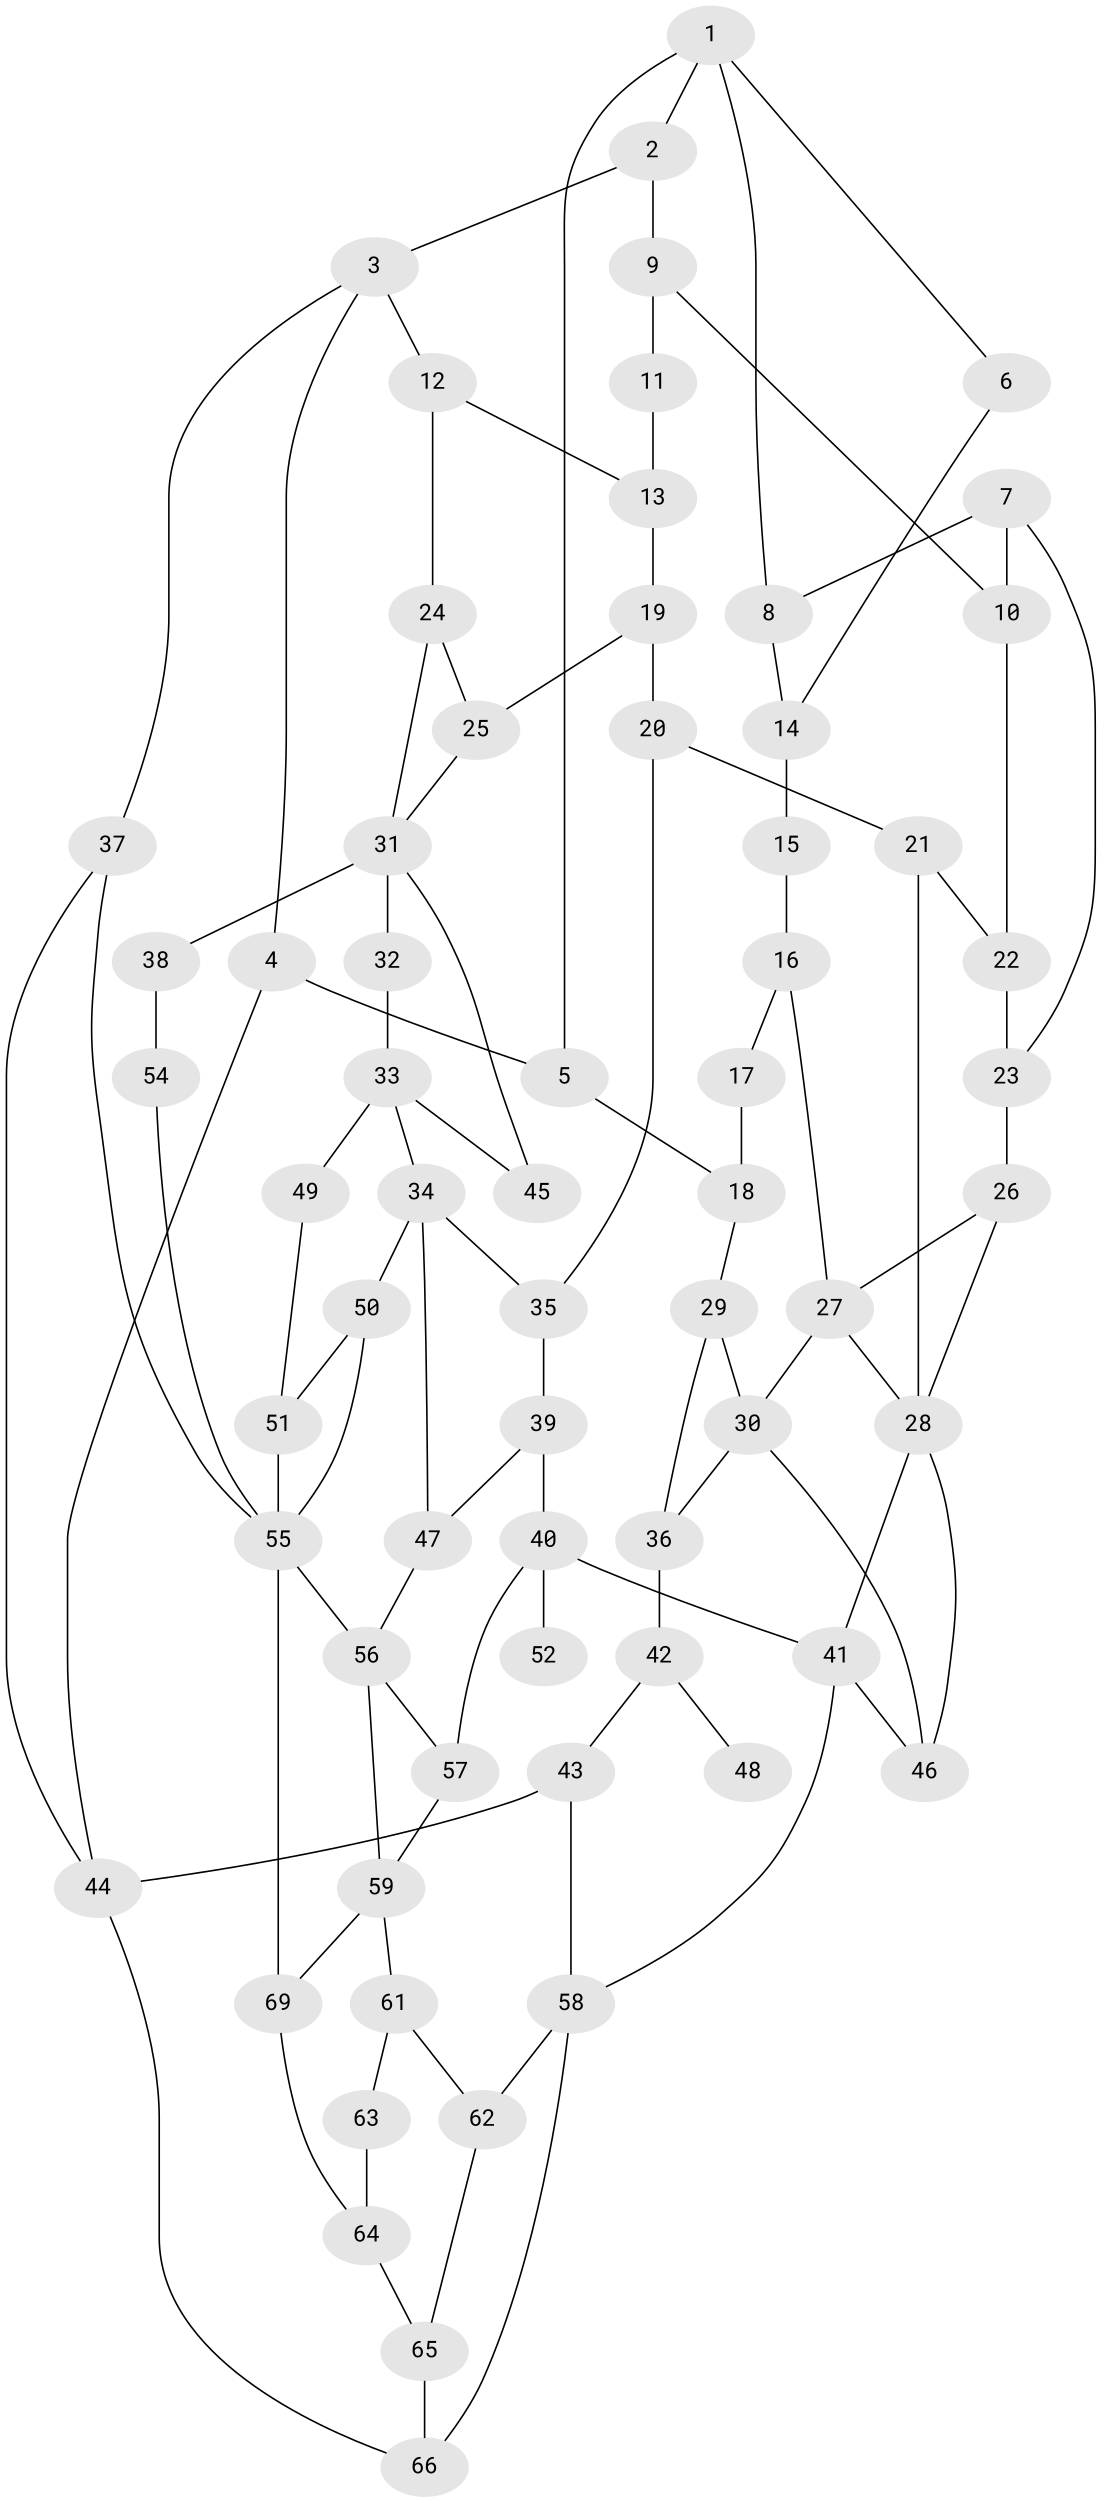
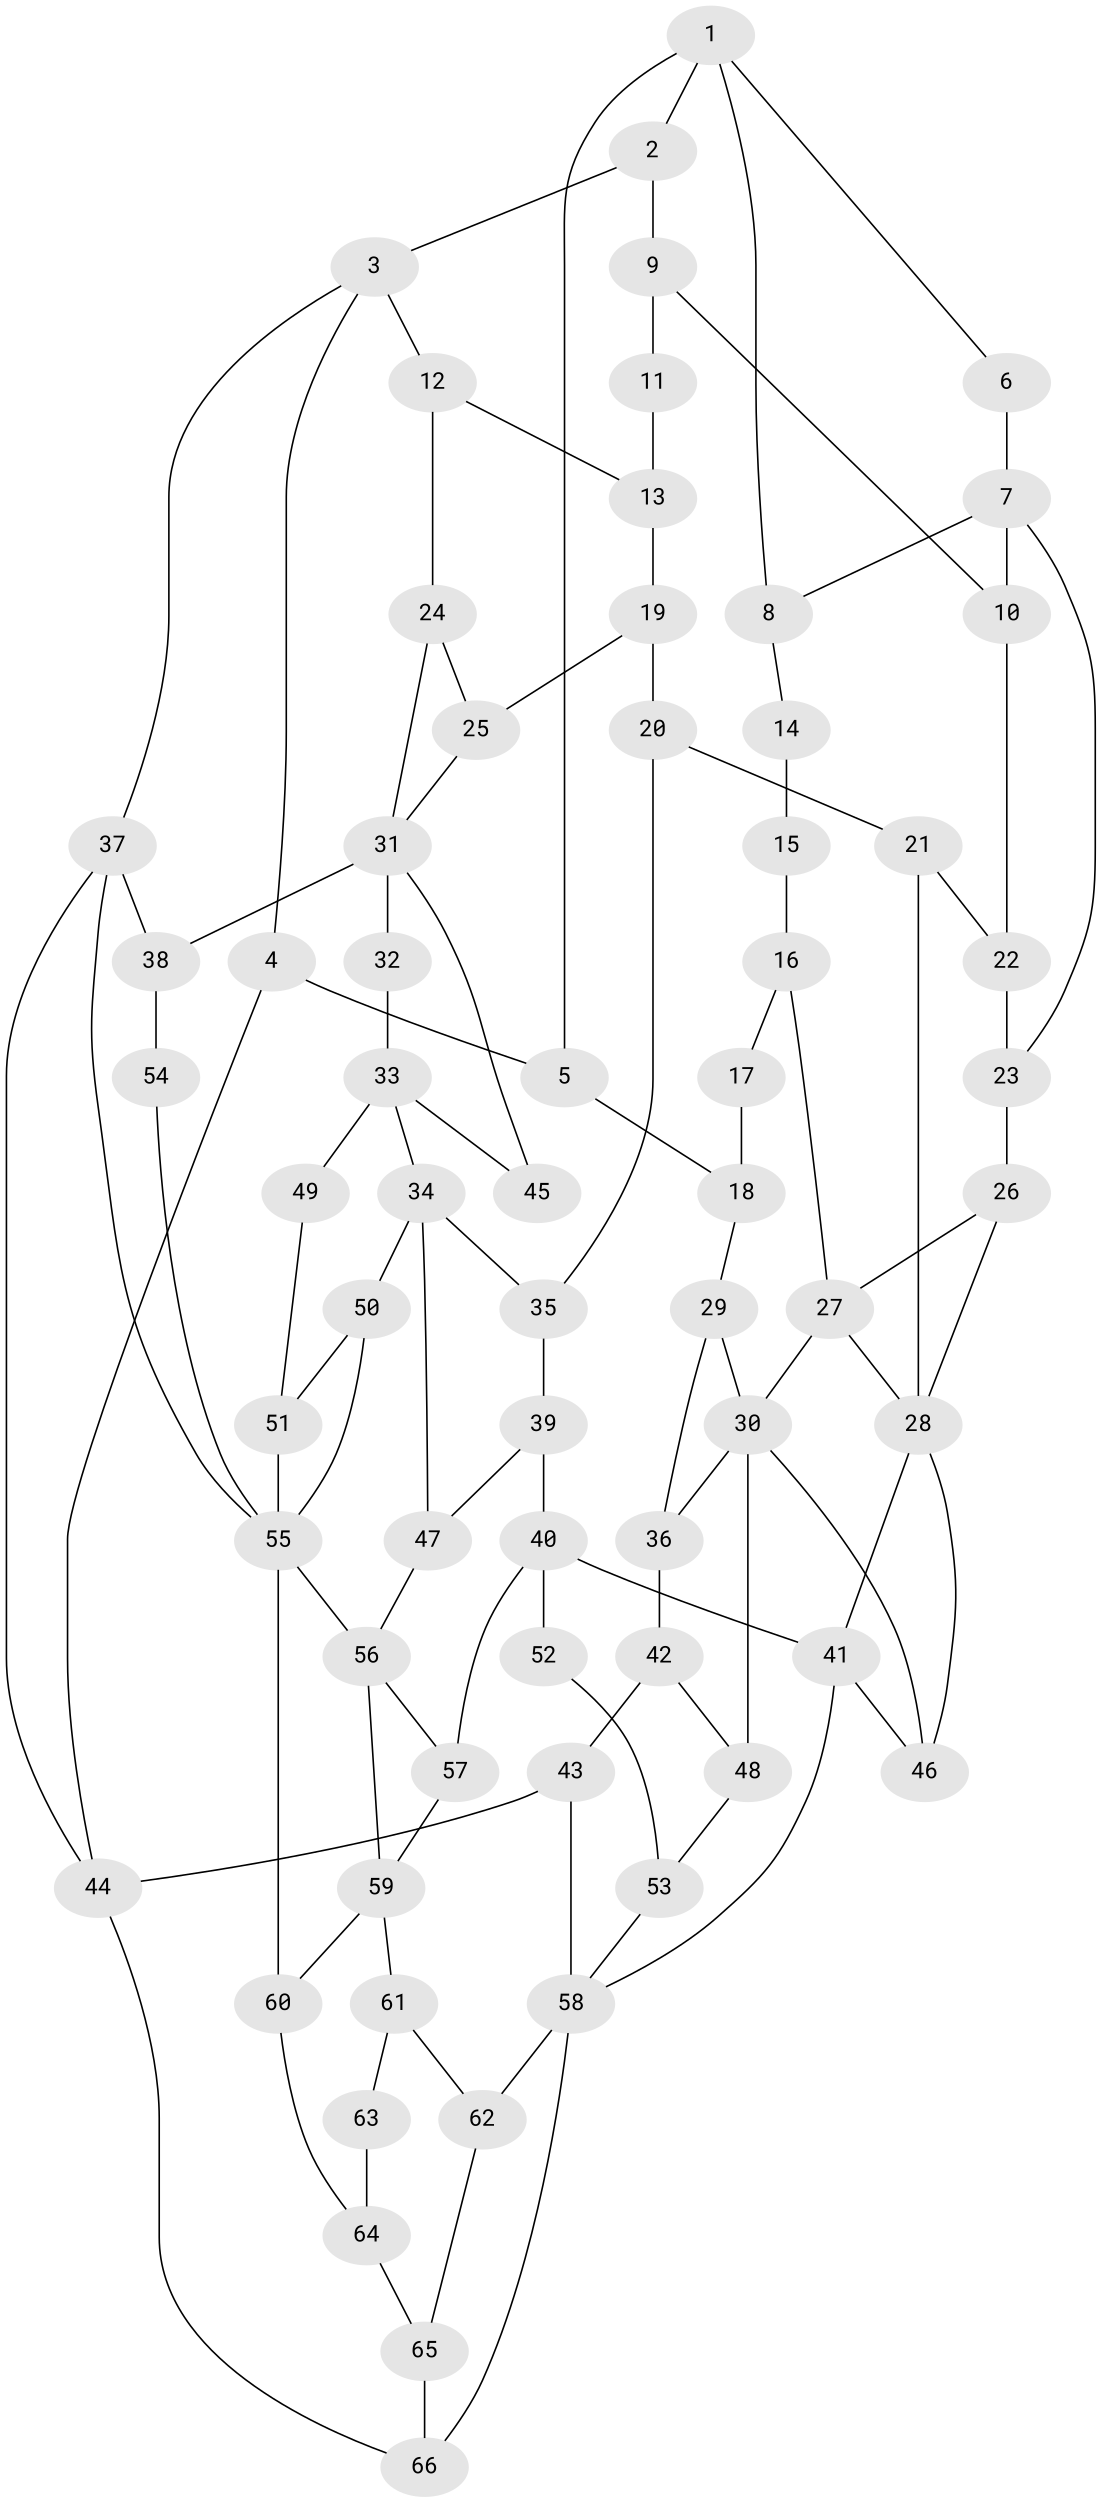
(885, 570) -> (1007, 441)
none -> (134, 904)
none -> (748, 1599)
none -> (659, 1888)
(278, 2004) -> (278, 2004)
